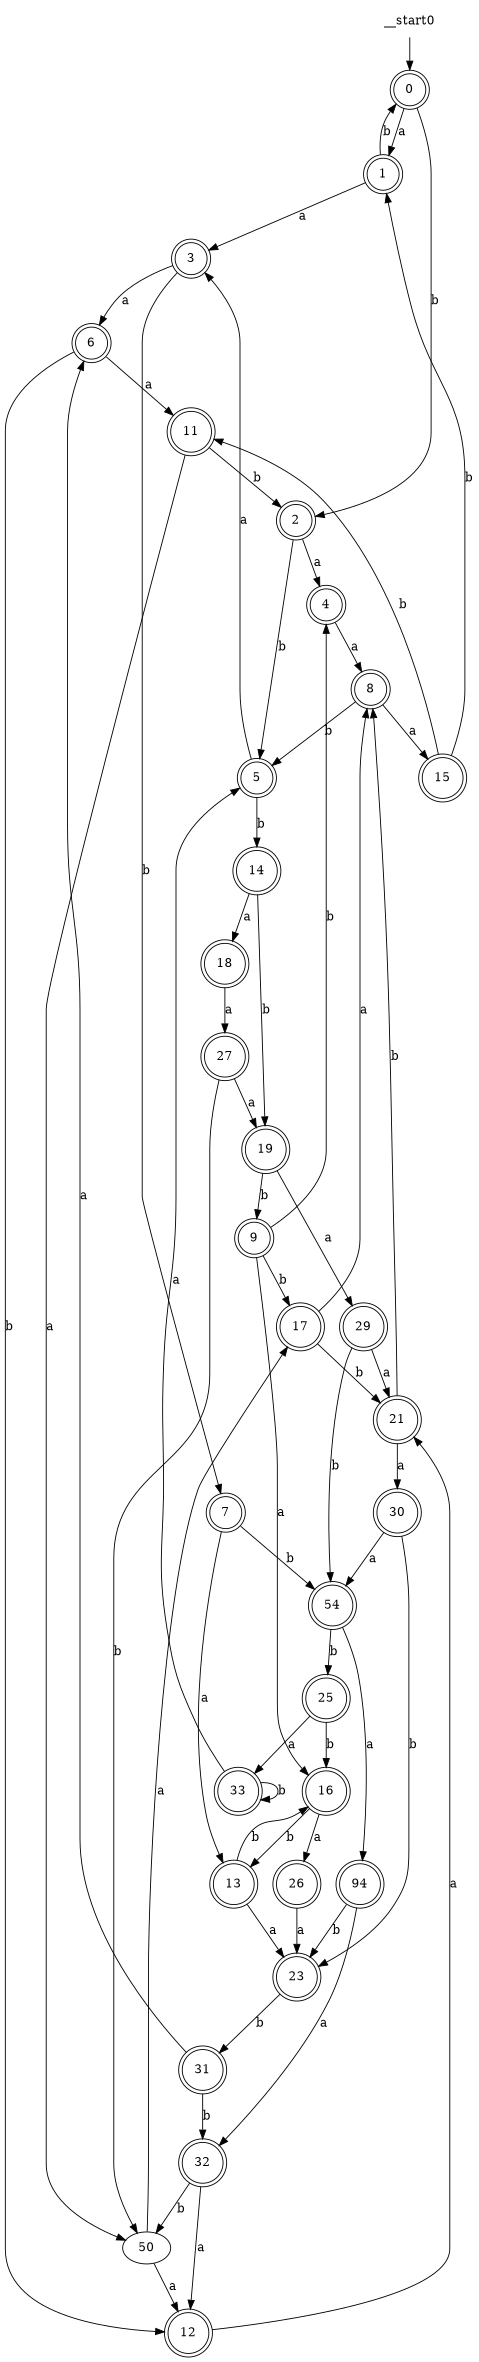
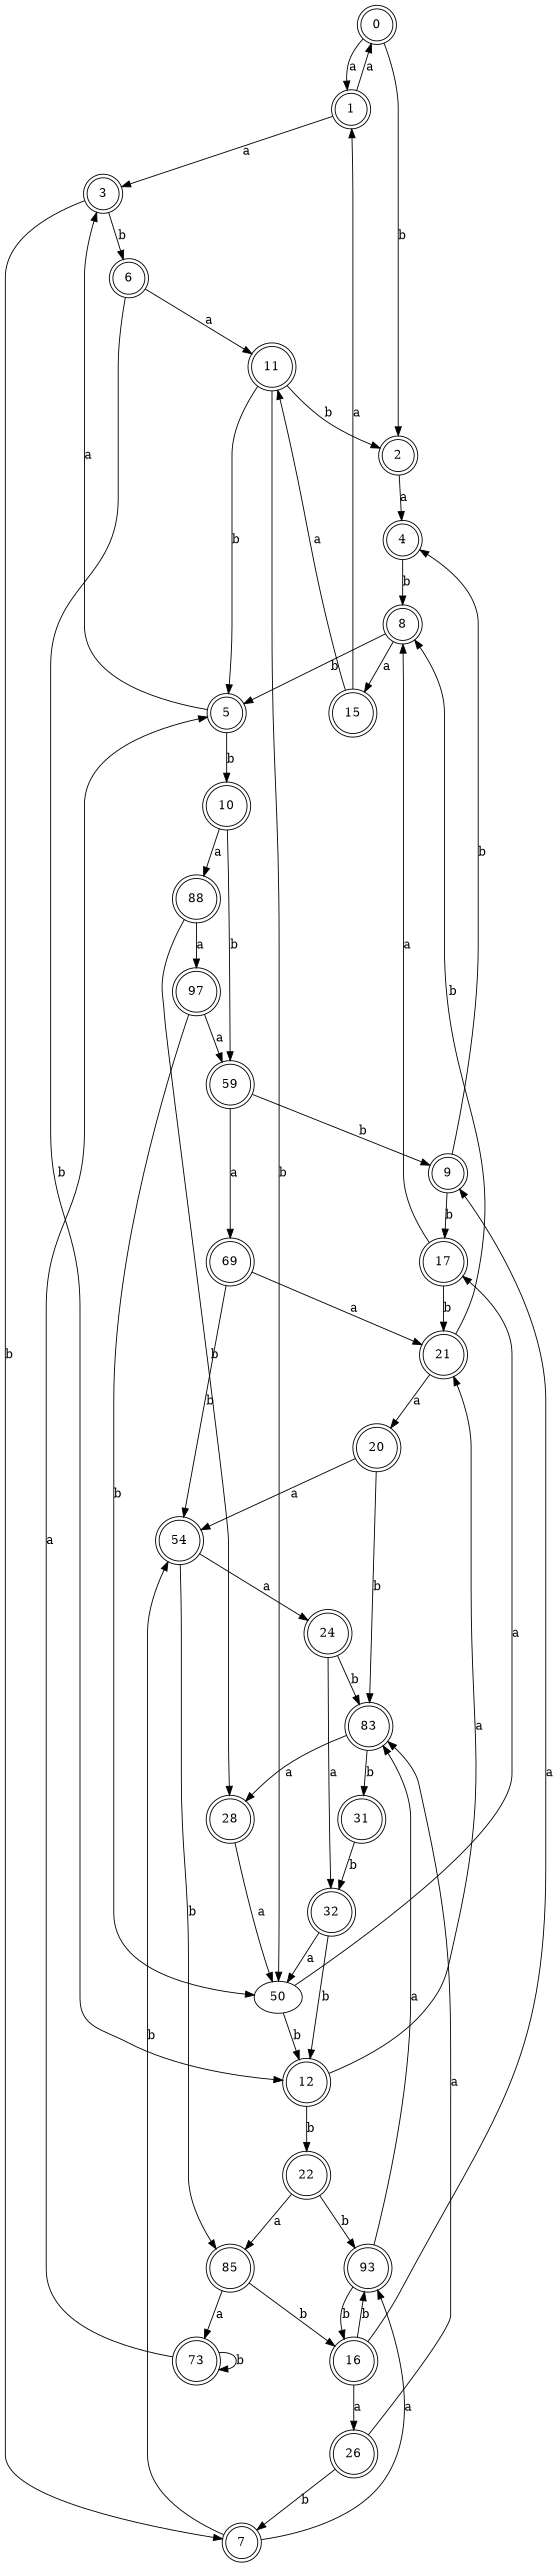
(410, 21) -> none
(388, 132) -> (370, 67)
(126, 301) -> (123, 236)
(469, 478) -> (357, 413)
(404, 605) -> (318, 540)
(277, 645) -> (232, 533)
(355, 647) -> (407, 582)
(257, 871) -> (227, 806)
(225, 964) -> (196, 899)
(225, 1057) -> (196, 992)
(266, 1150) -> (230, 1085)
(80, 1225) -> none
(50, 1327) -> (284, 1173)
(364, 1327) -> (230, 1262)
(397, 1513) -> (377, 1448)
(277, 1516) -> (546, 1780)
(326, 1698) -> (230, 2268)
(238, 1791) -> (196, 2361)
none -> (230, 1819)
(234, 1884) -> (368, 2268)
(360, 1884) -> (328, 1634)
(297, 1977) -> (369, 1726)
none -> (307, 2175)
(181, 2209) -> (311, 1959)
(201, 2248) -> (326, 1997)
(173, 2287) -> (298, 2036)
none -> (300, 2497)
